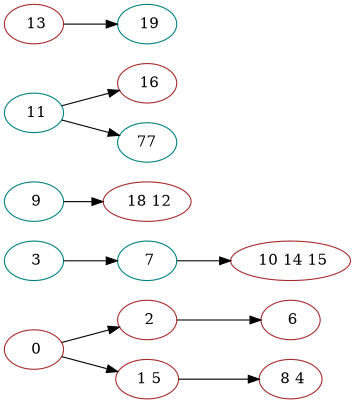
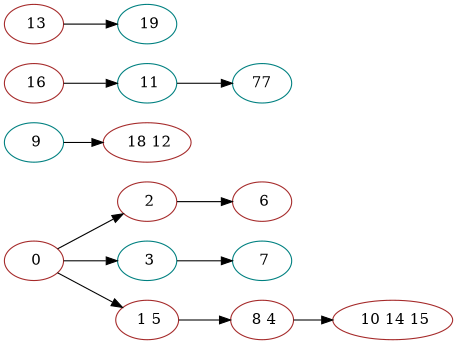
(85, 100) -> (85, 83)
none -> (85, 261)
(198, 261) -> (308, 320)
